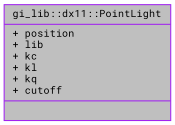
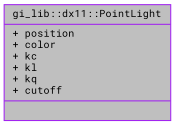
(28, 45) -> (35, 45)
